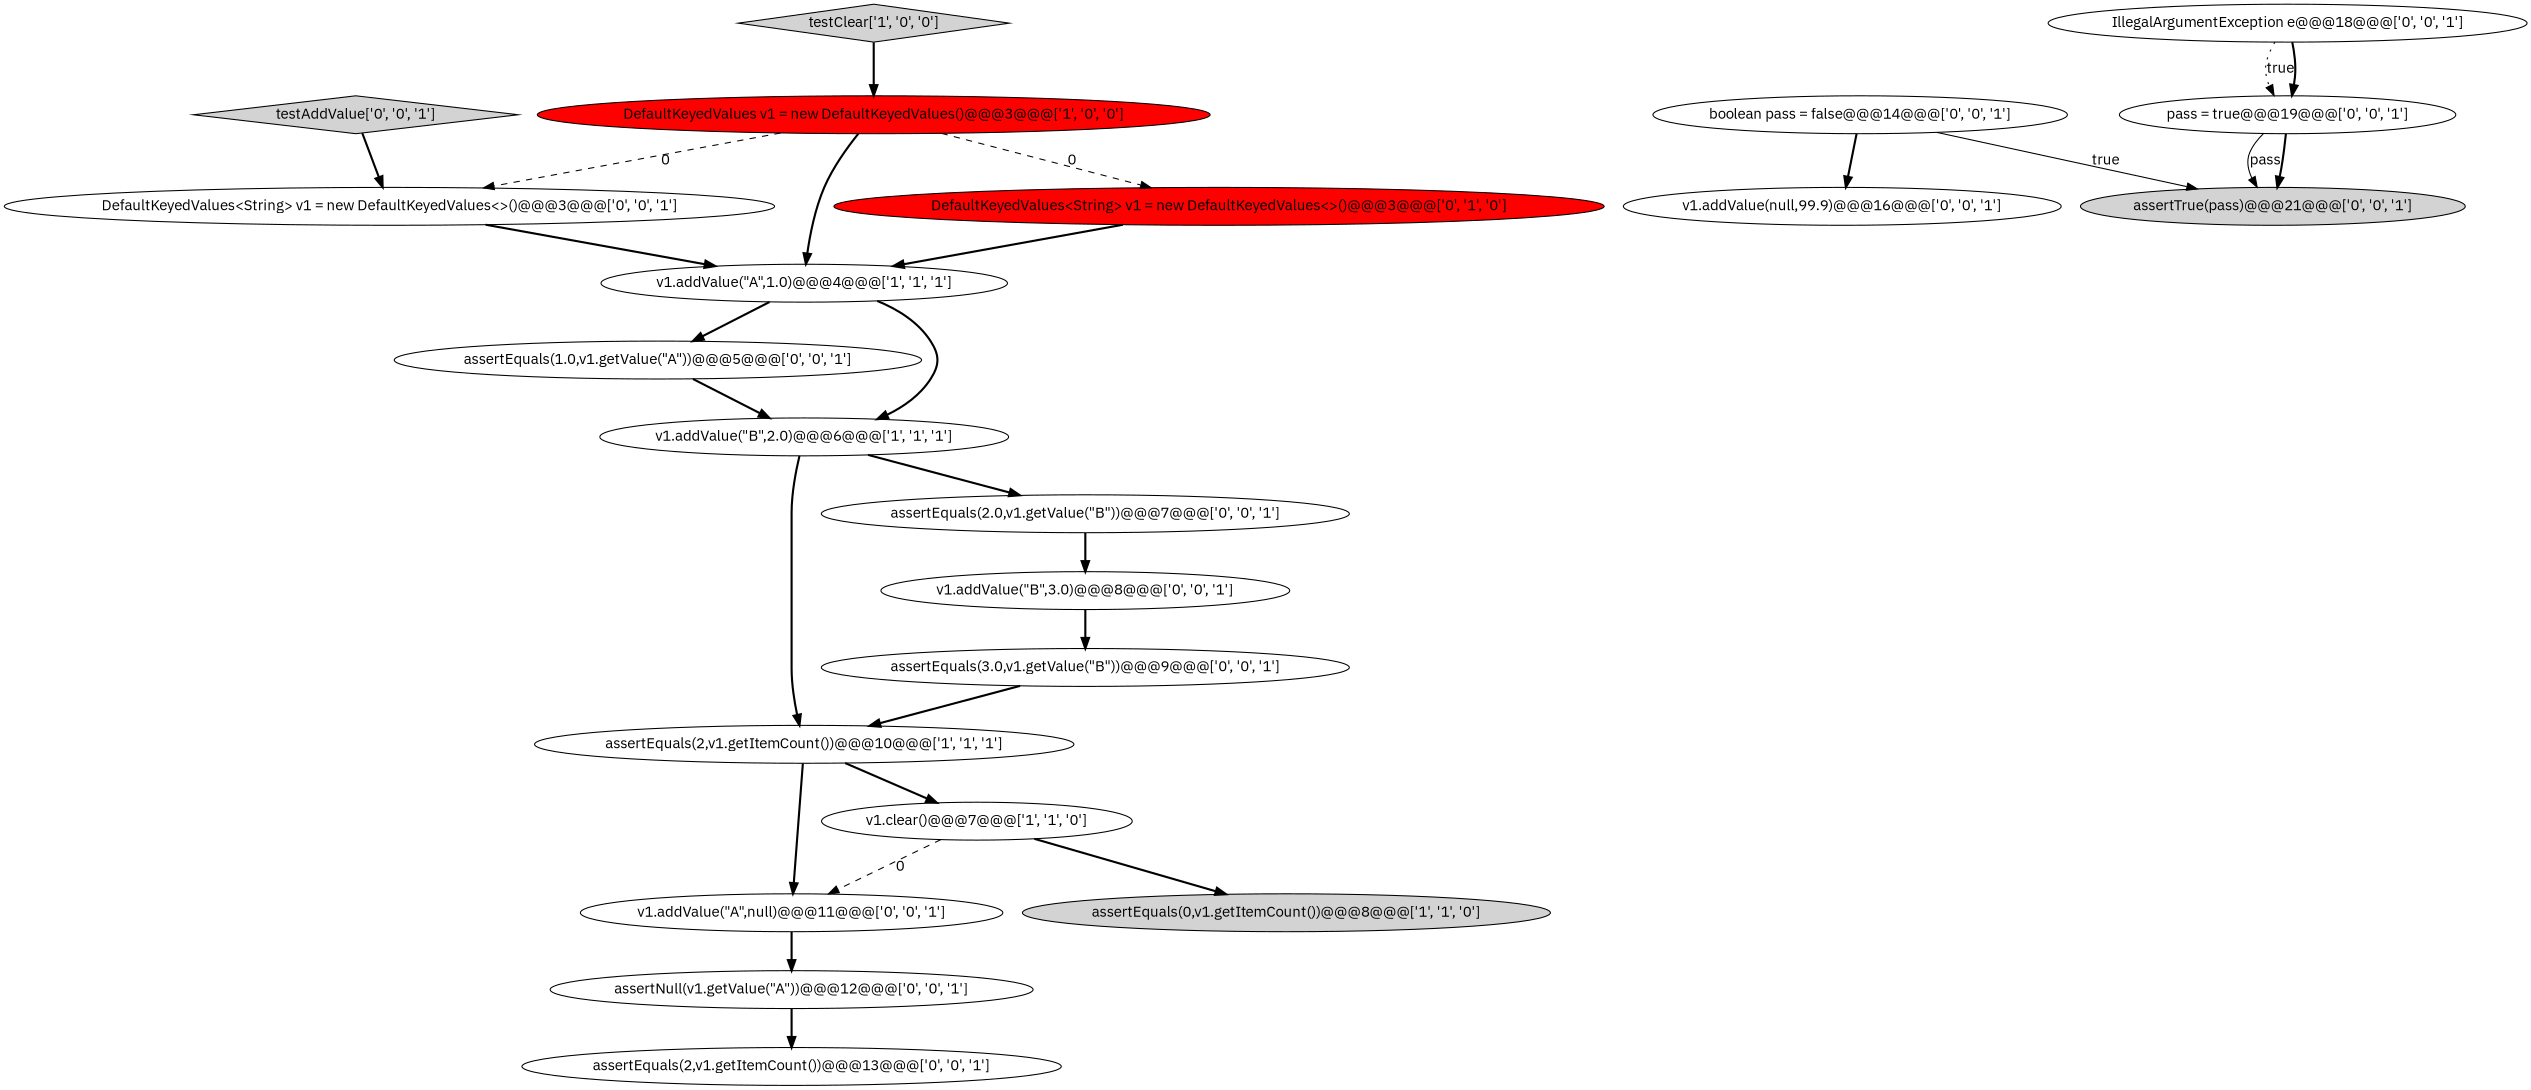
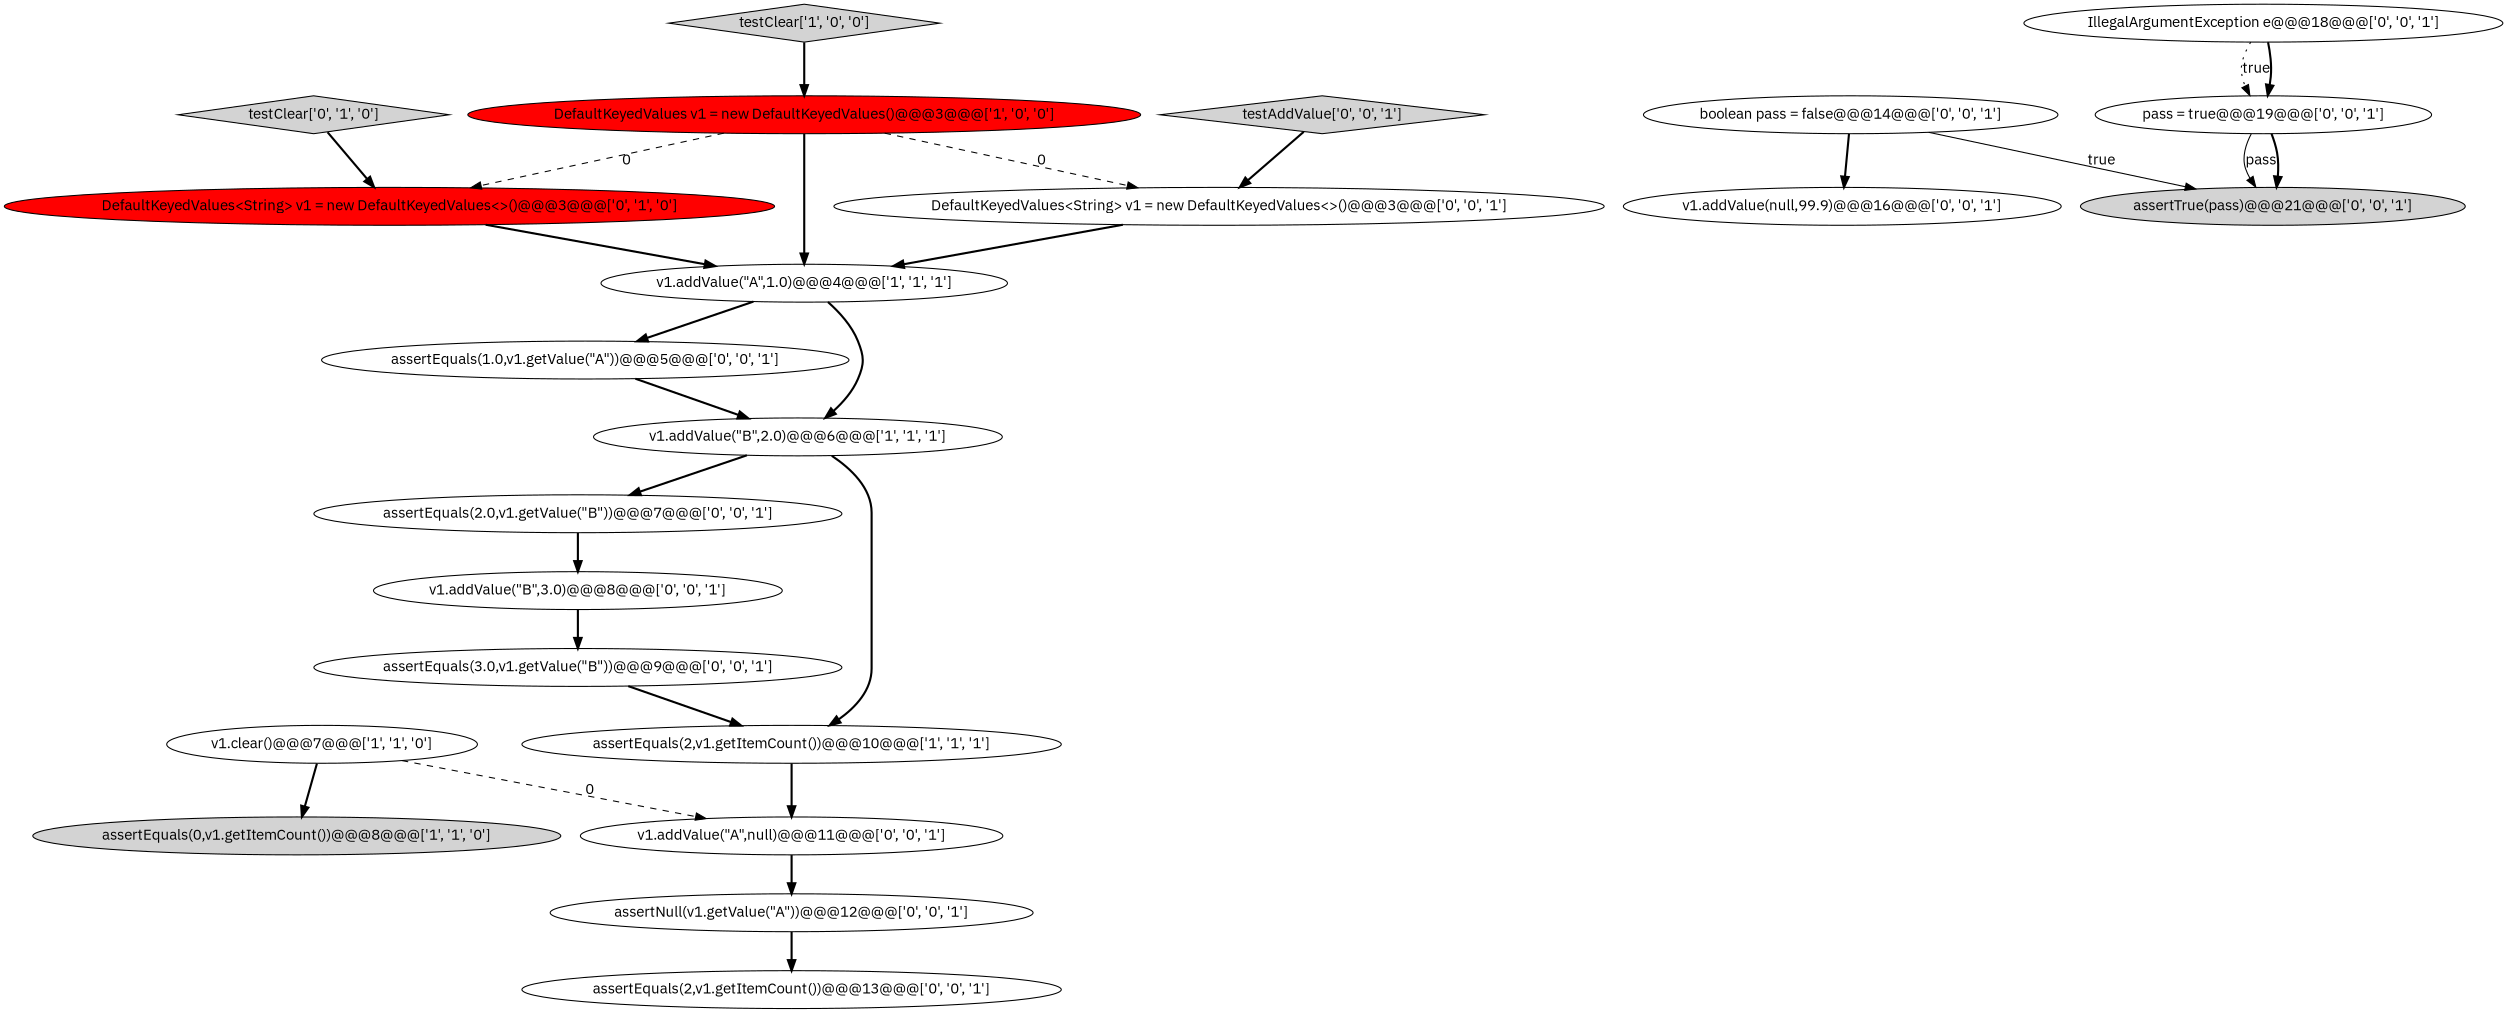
none -> (314, 115)
(886, 781) -> none
